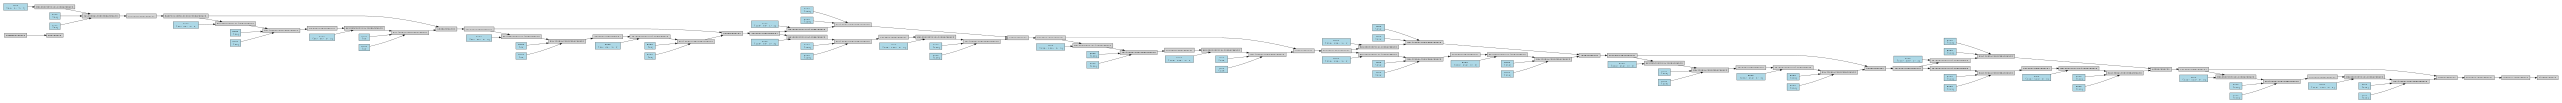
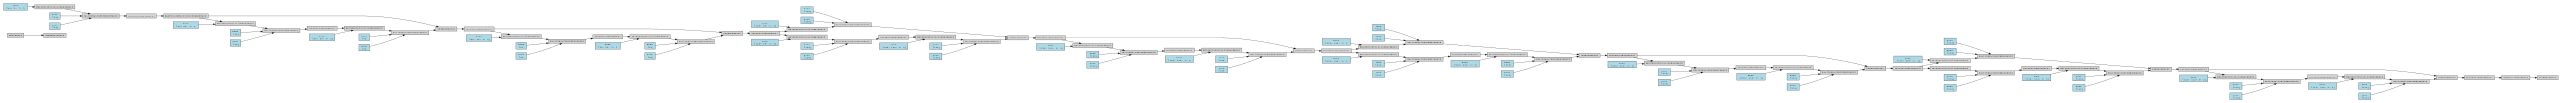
(36, 35) -> (33, 35)
